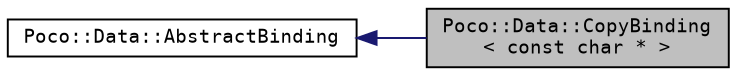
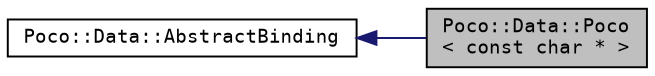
(578, 38) -> (537, 38)
